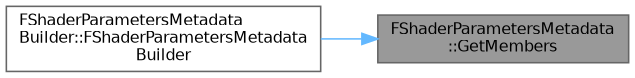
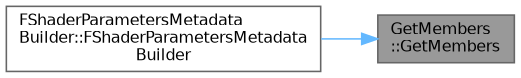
(503, 39) -> (446, 39)
